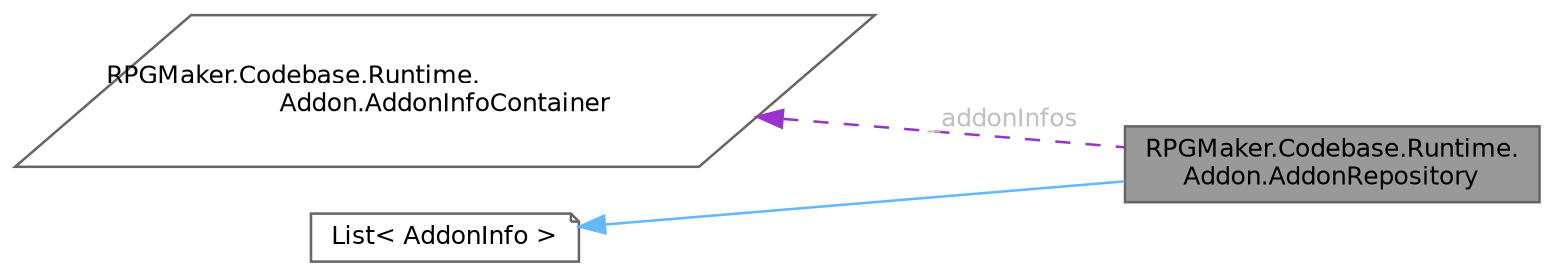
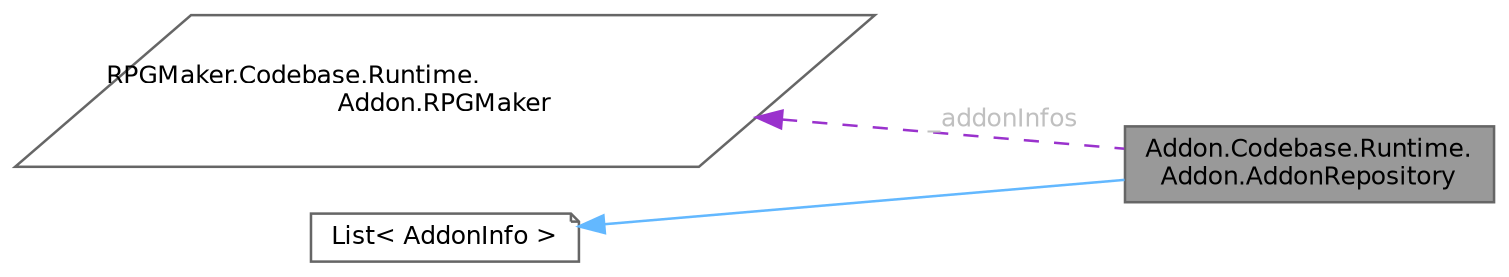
(445, 91) -> (445, 91)
(1332, 164) -> (1310, 164)
